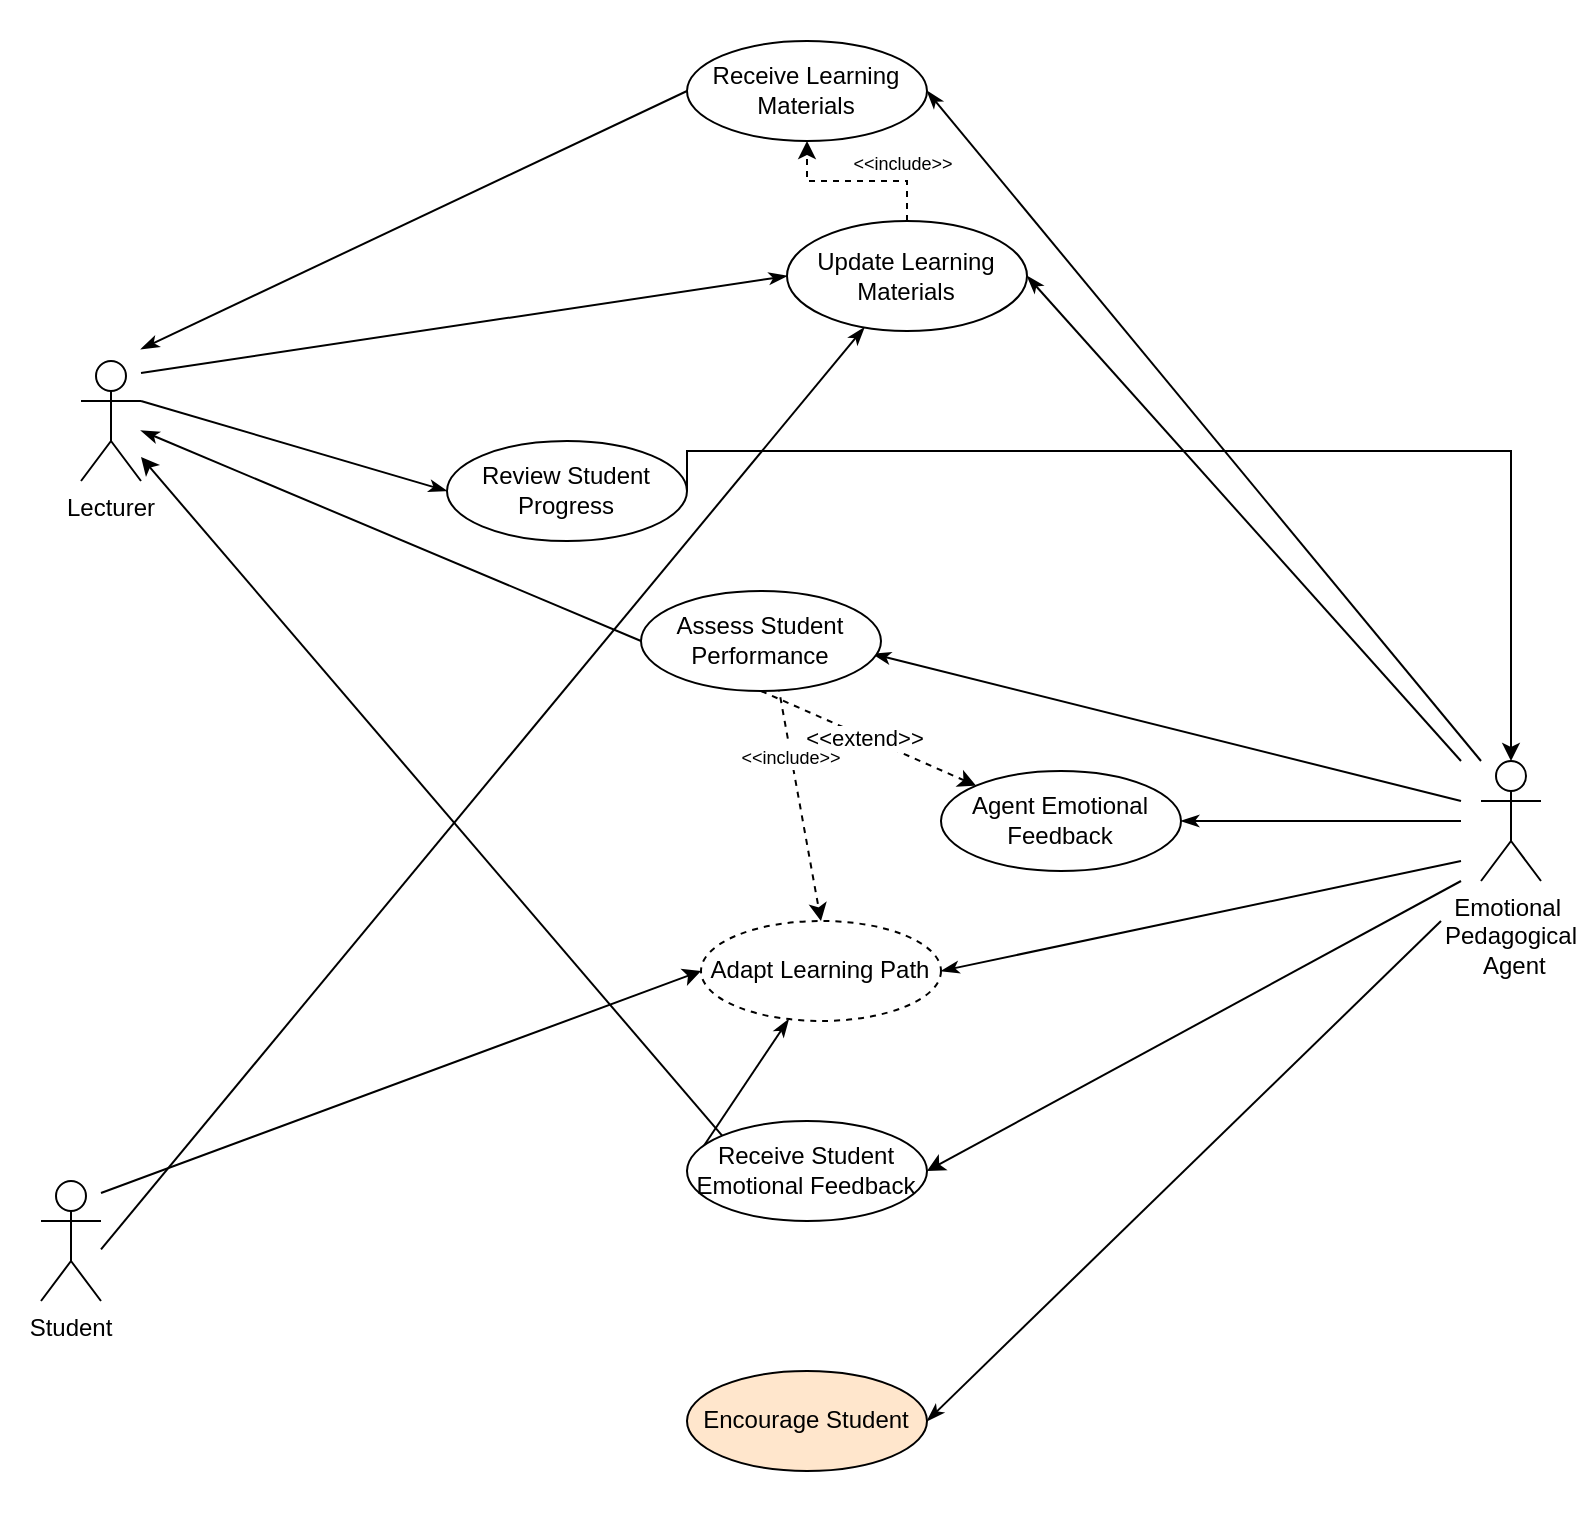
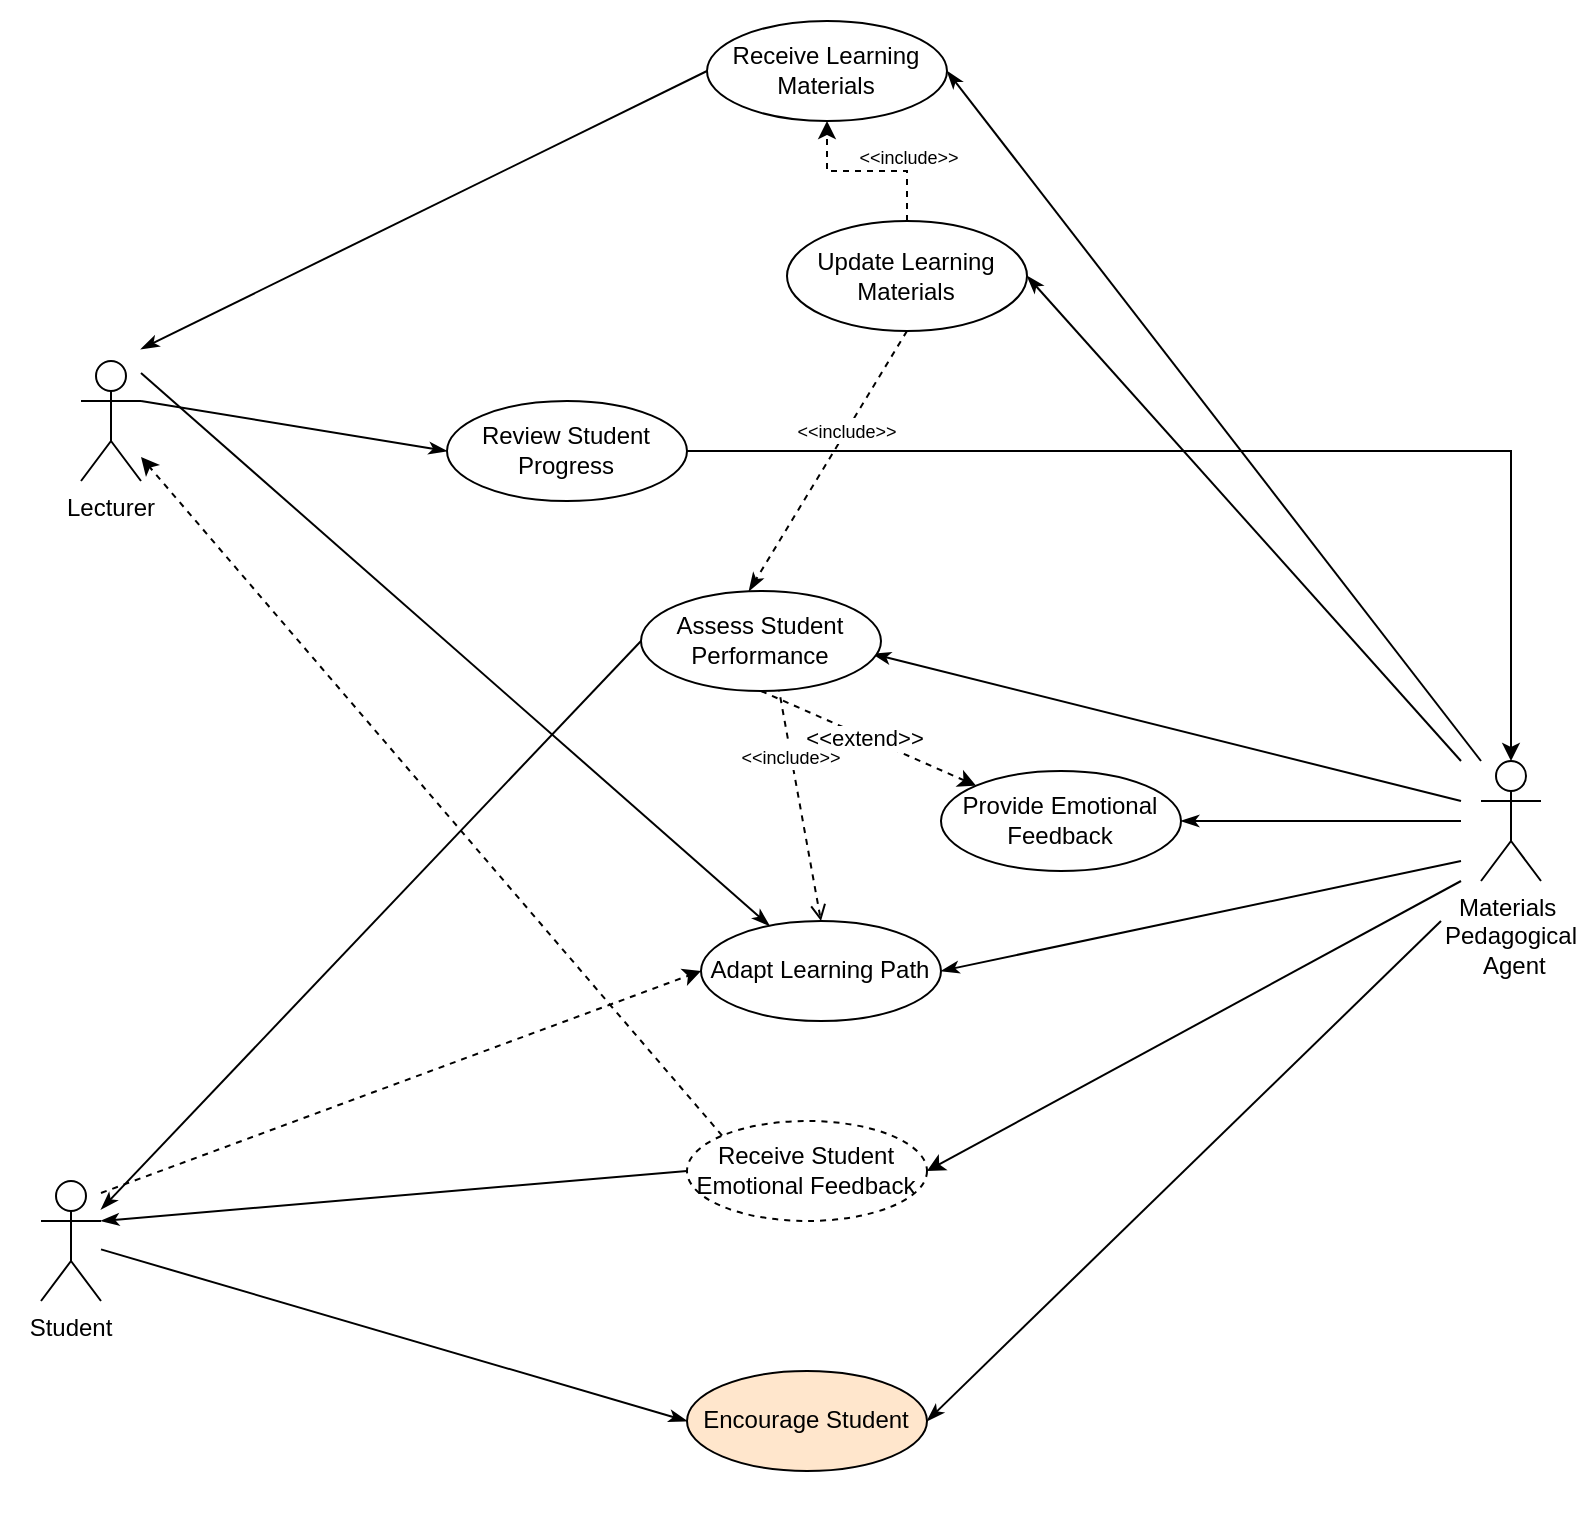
(807, 91) -> (827, 71)
(458, 325) -> (516, 703)
(567, 491) -> (567, 451)
none -> (794, 518)
(459, 564) -> (513, 776)
(571, 682) -> (387, 1333)
(379, 735) -> (379, 735)
(1061, 821) -> (1061, 821)
(818, 906) -> (819, 909)
(1512, 938) -> (1512, 938)
(821, 971) -> (821, 971)
(431, 1071) -> (431, 1071)
(742, 1090) -> (409, 1195)
(807, 1171) -> (807, 1171)
